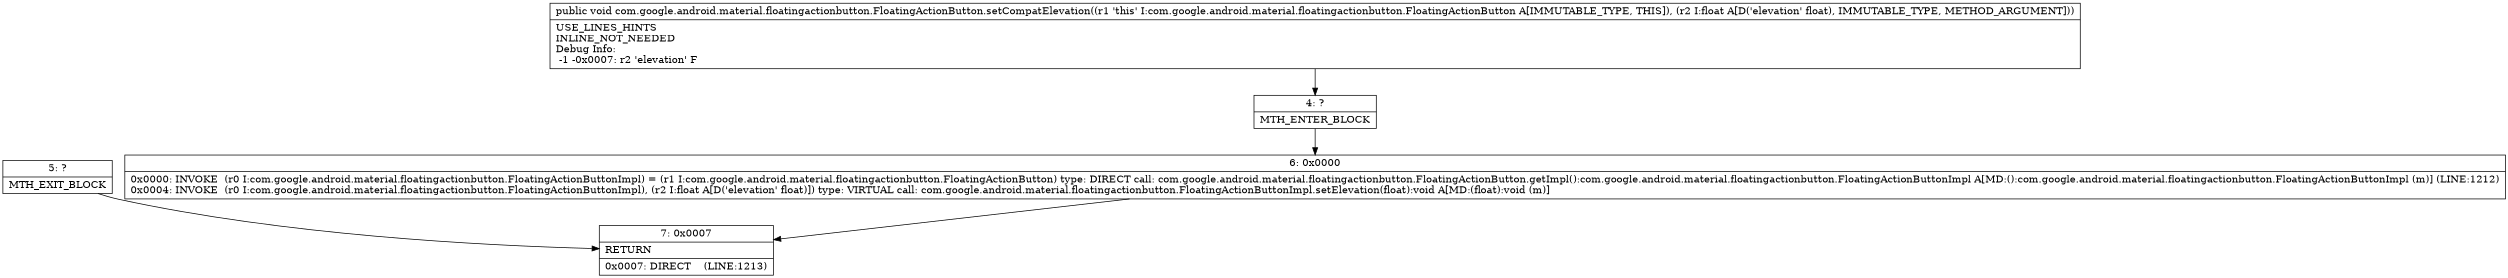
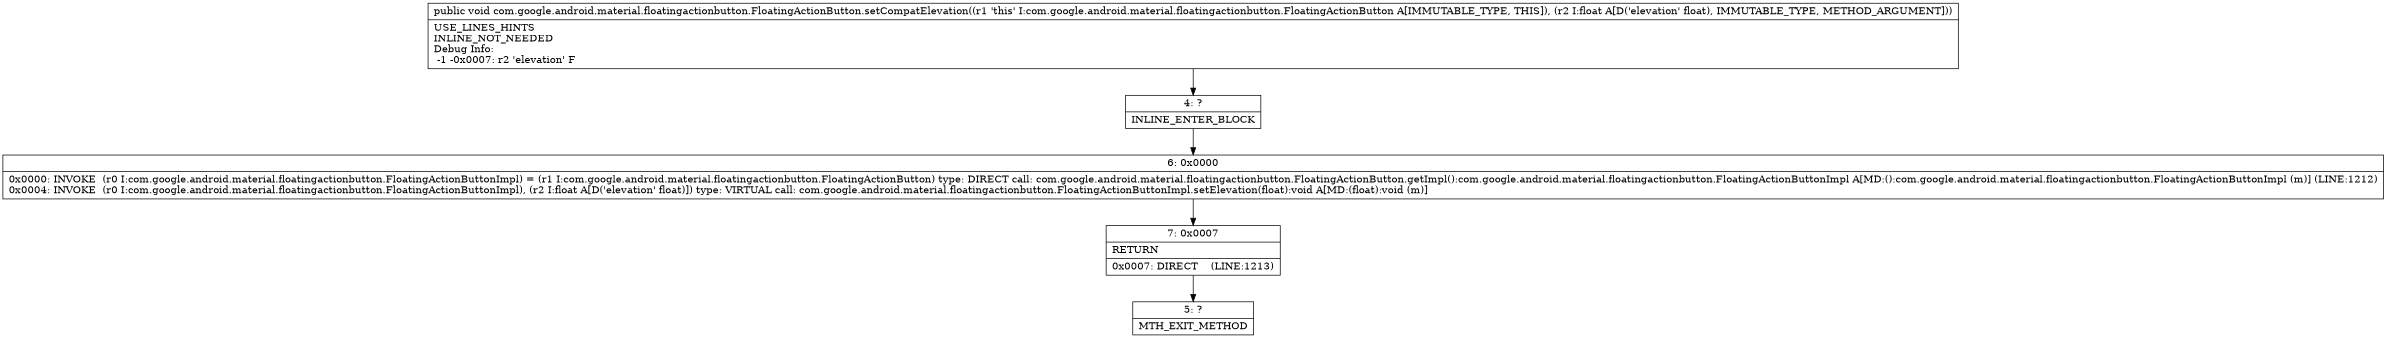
(1315, 120) -> (1193, 120)
(58, 185) -> (1193, 326)
(343, 233) -> (1193, 285)
